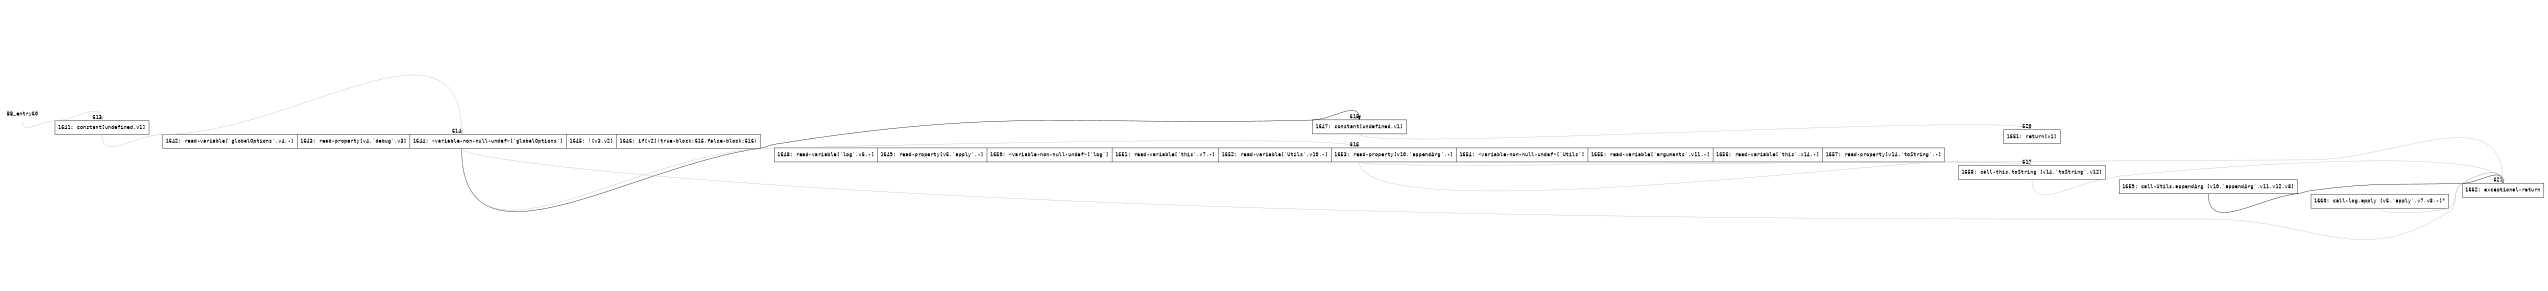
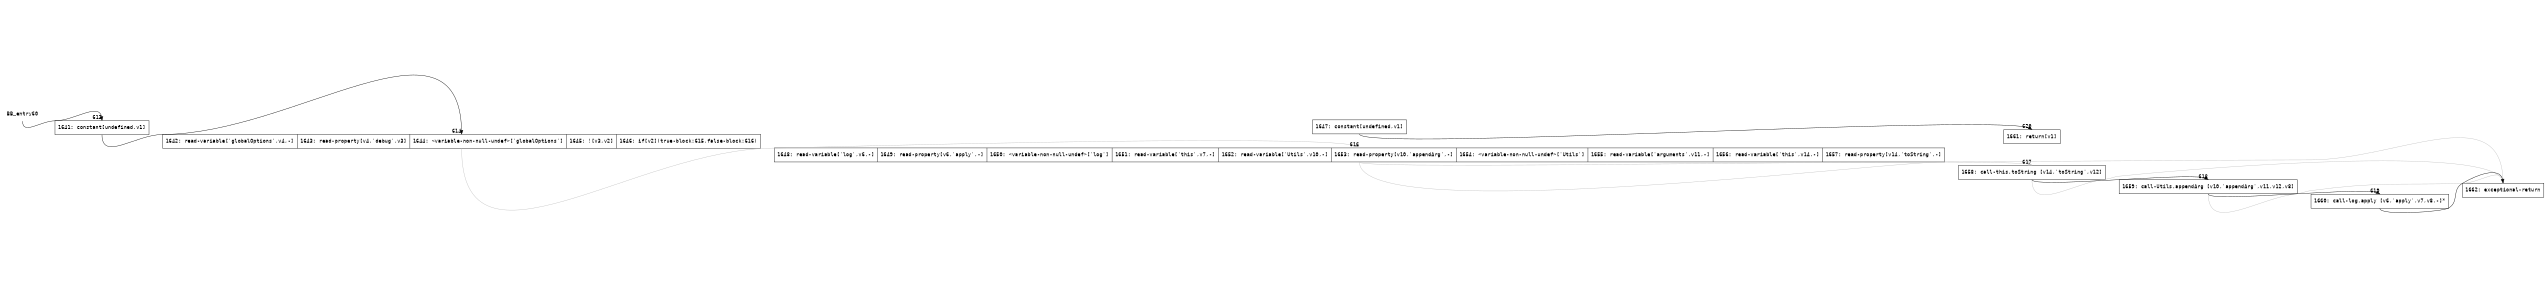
(295, 106) -> (295, 106)
(61, 120) -> (61, 120)
(887, 129) -> none
(1694, 132) -> (1694, 132)
none -> (2118, 180)
(2349, 186) -> (2349, 186)
none -> (2280, 195)
(2450, 207) -> (2450, 207)
(1496, 213) -> none
